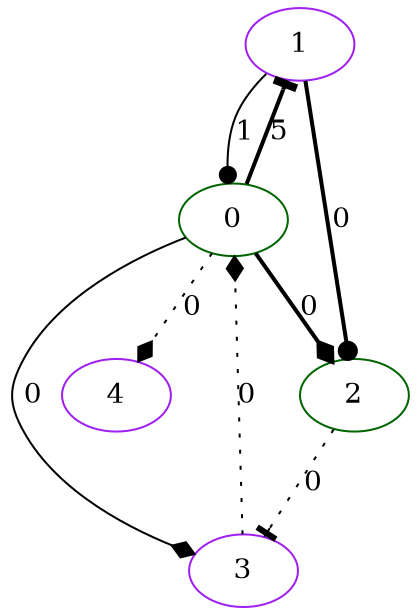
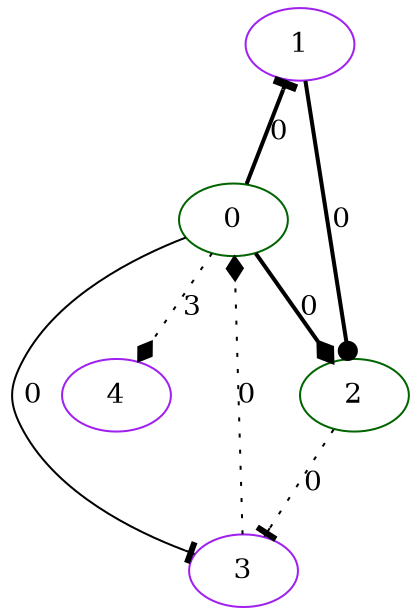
(236, 116) -> none
(280, 132) -> (280, 132)
(193, 308) -> (193, 308)
(12, 394) -> (12, 394)
